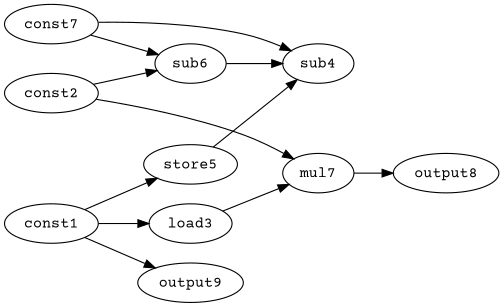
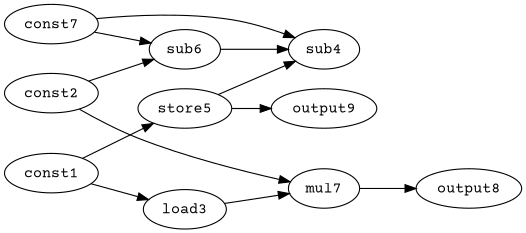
(115, 251) -> (246, 108)
